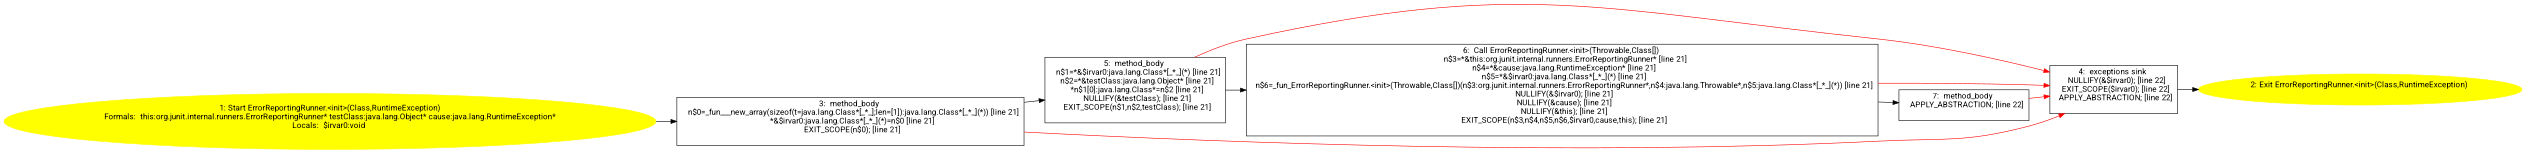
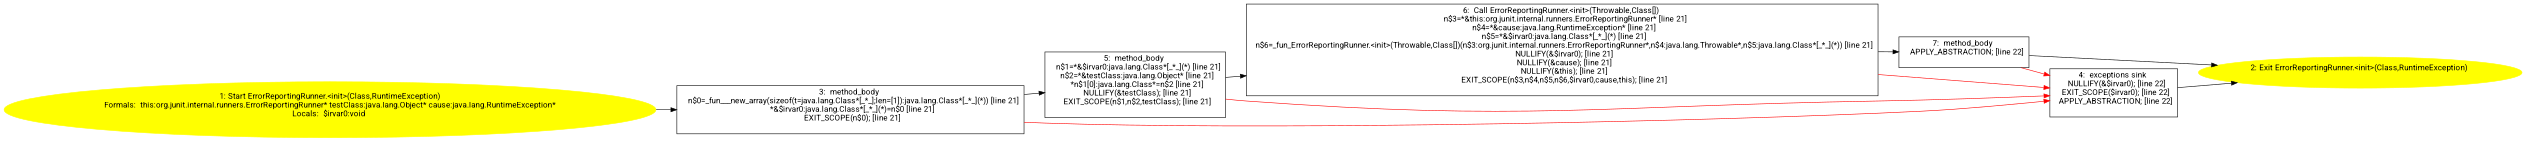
none -> (2120, 60)
